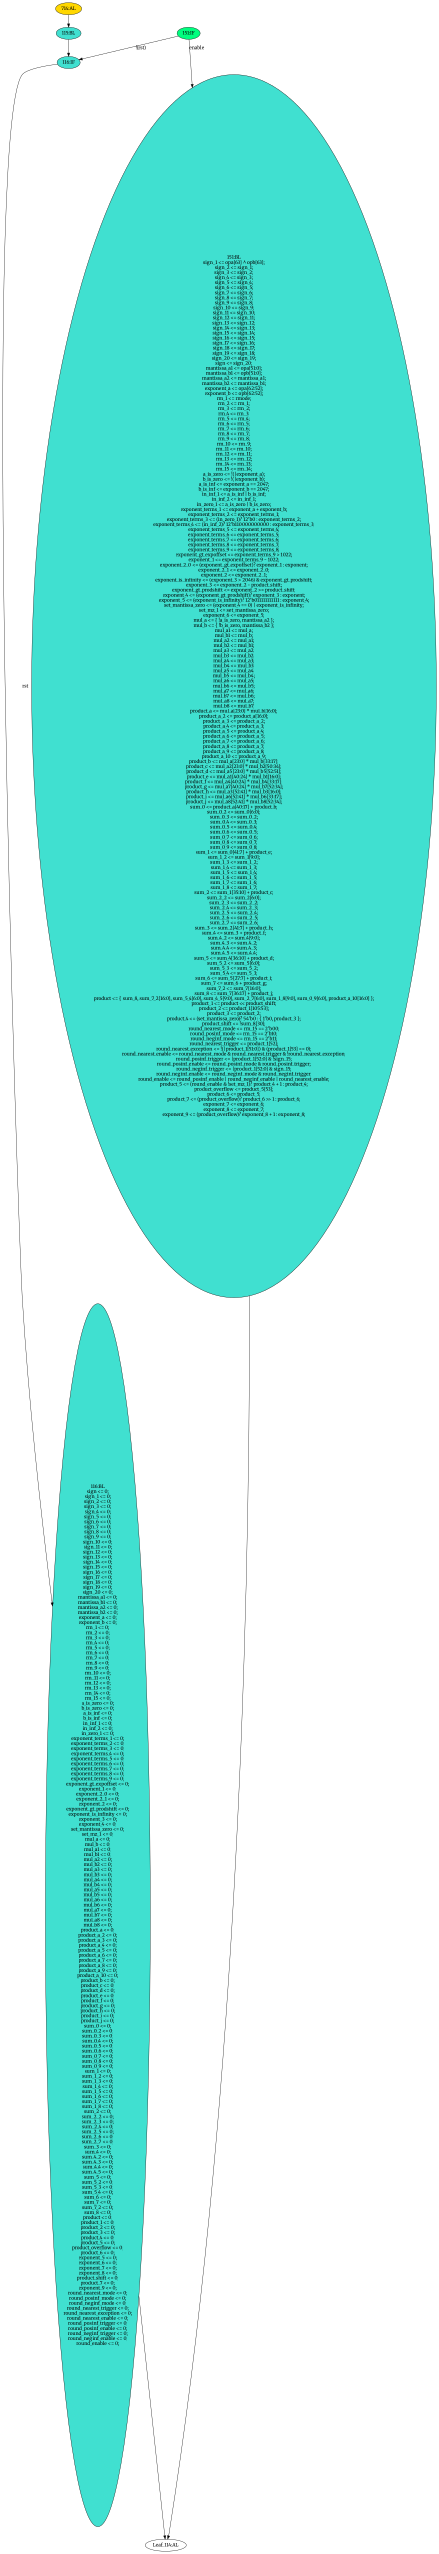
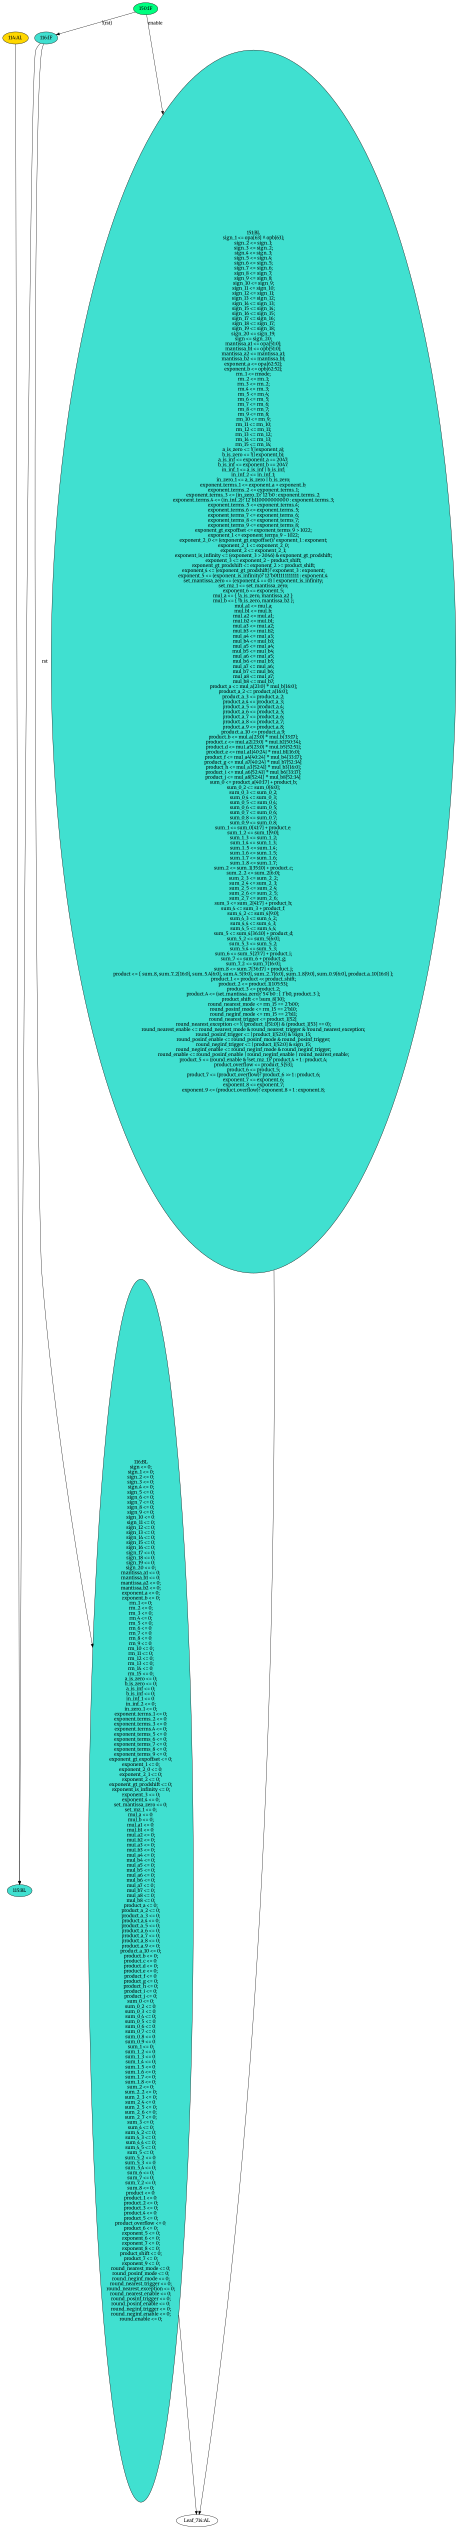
(69, 9) -> (16, 38)
(189, 33) -> (146, 9)
(69, 46) -> (24, 961)
(166, 2545) -> (197, 2521)
